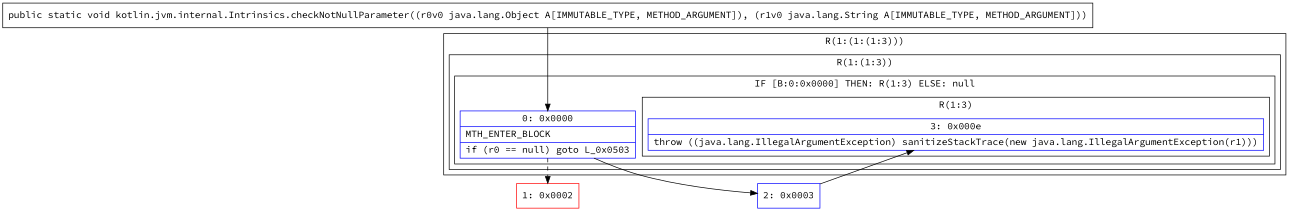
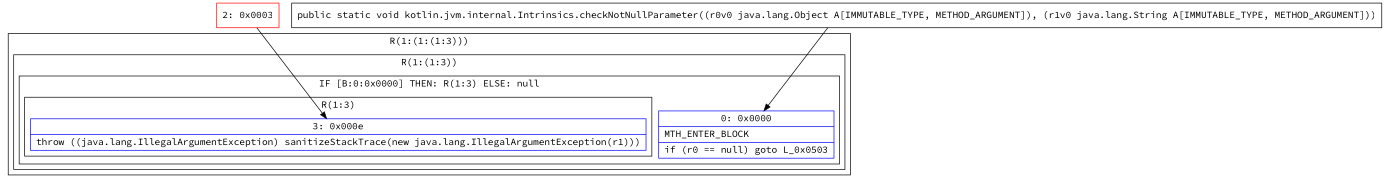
(671, 182) -> none
(548, 196) -> none
(789, 196) -> (248, 15)
